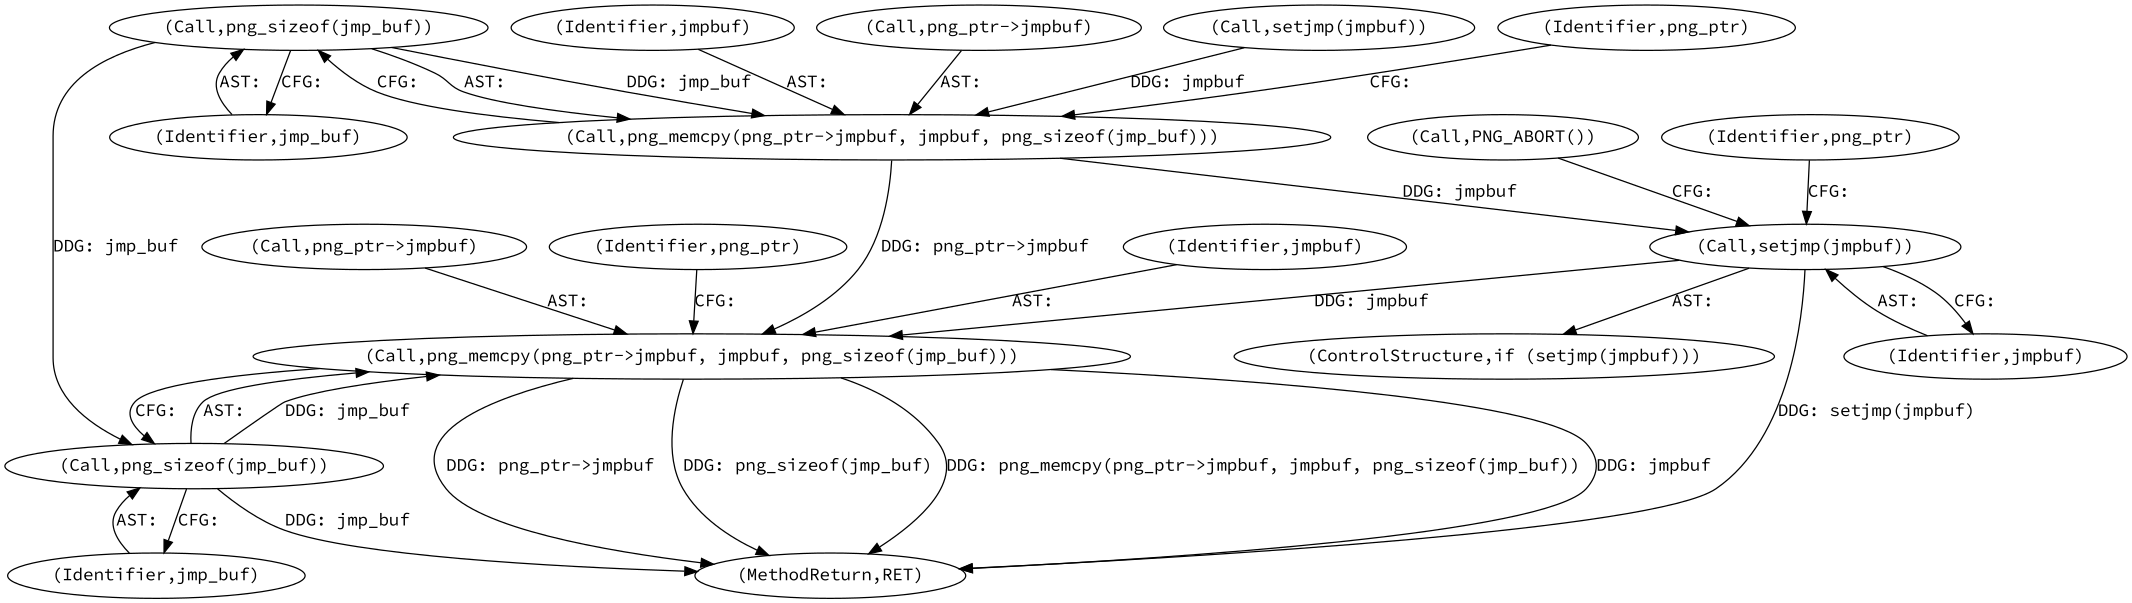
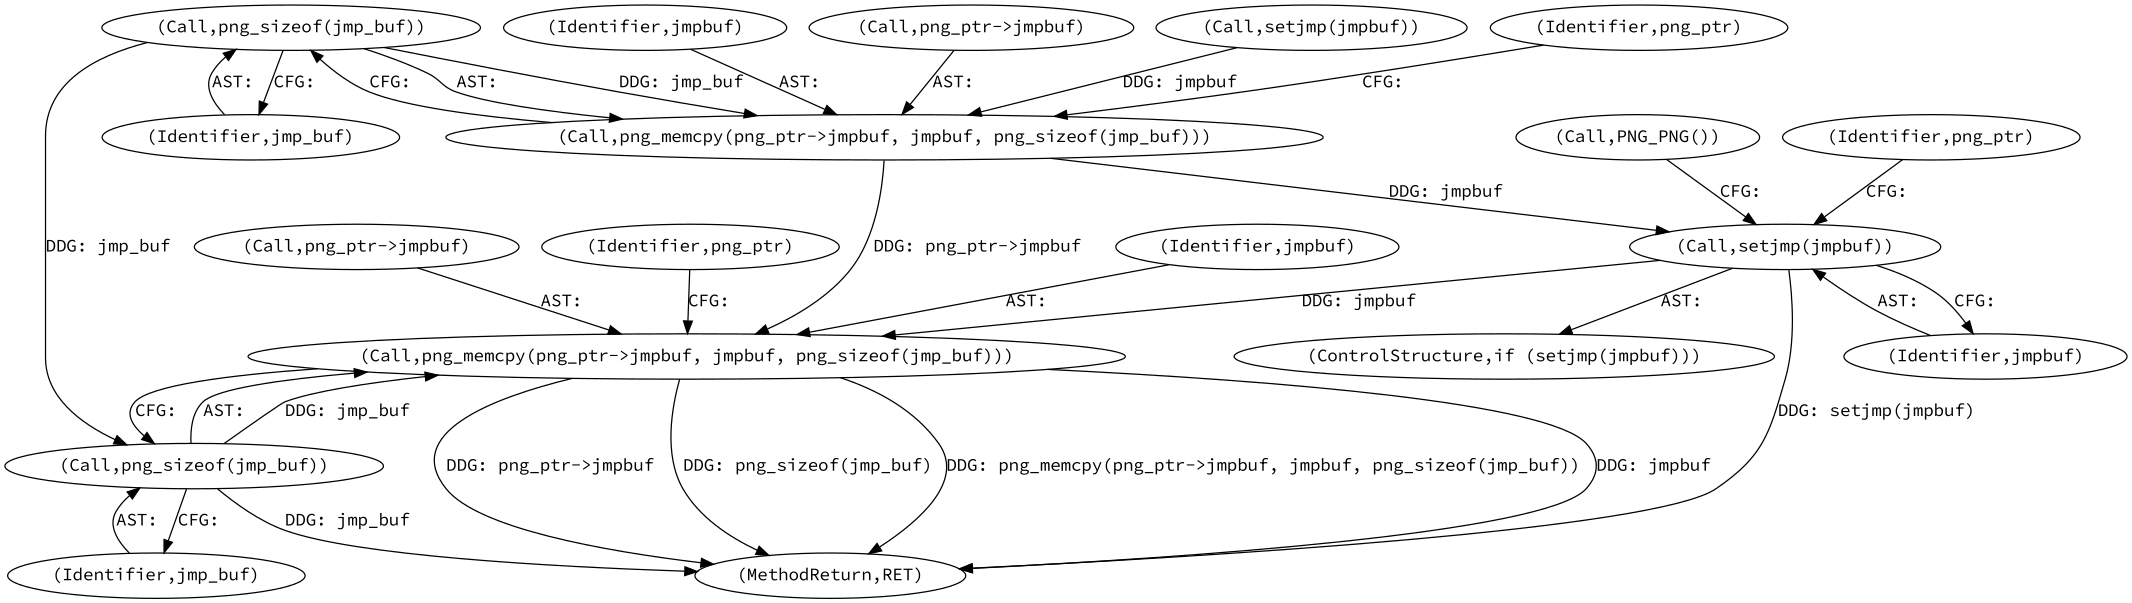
(1503, 137) -> (1638, 137)
